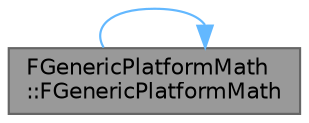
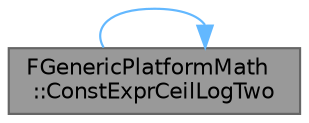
(154, 81) -> (154, 81)
